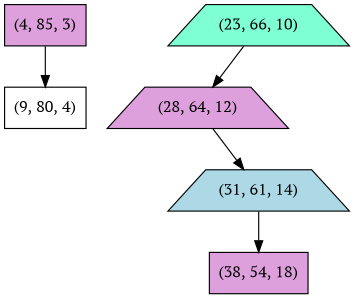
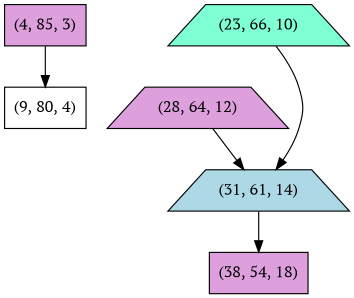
(232, 62) -> (302, 102)
